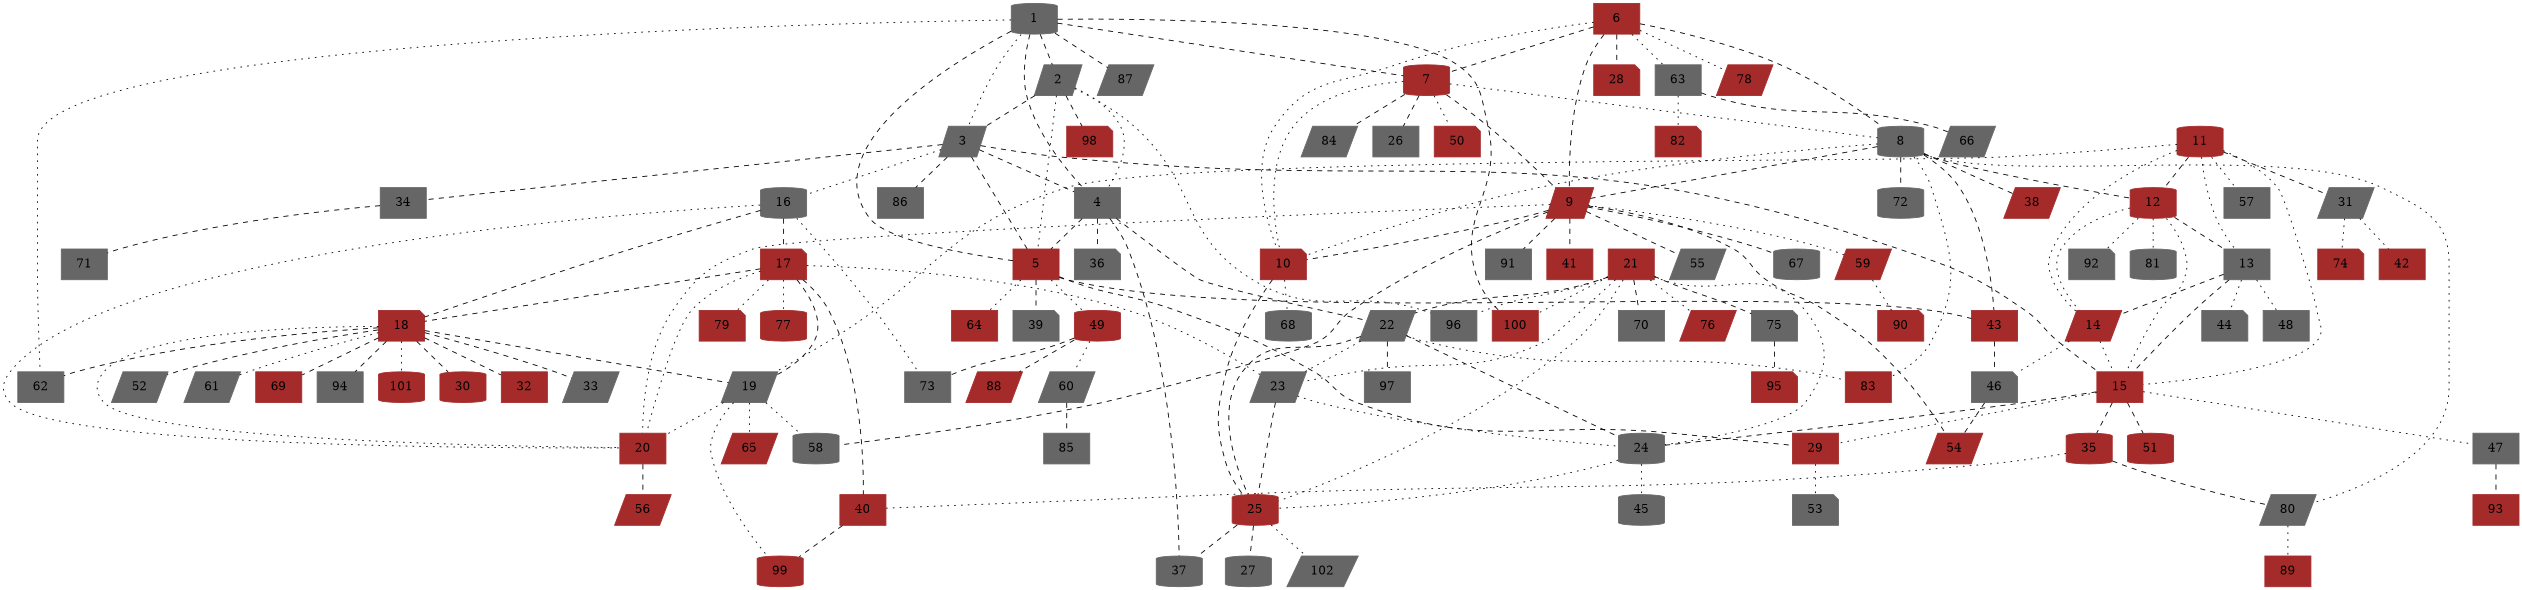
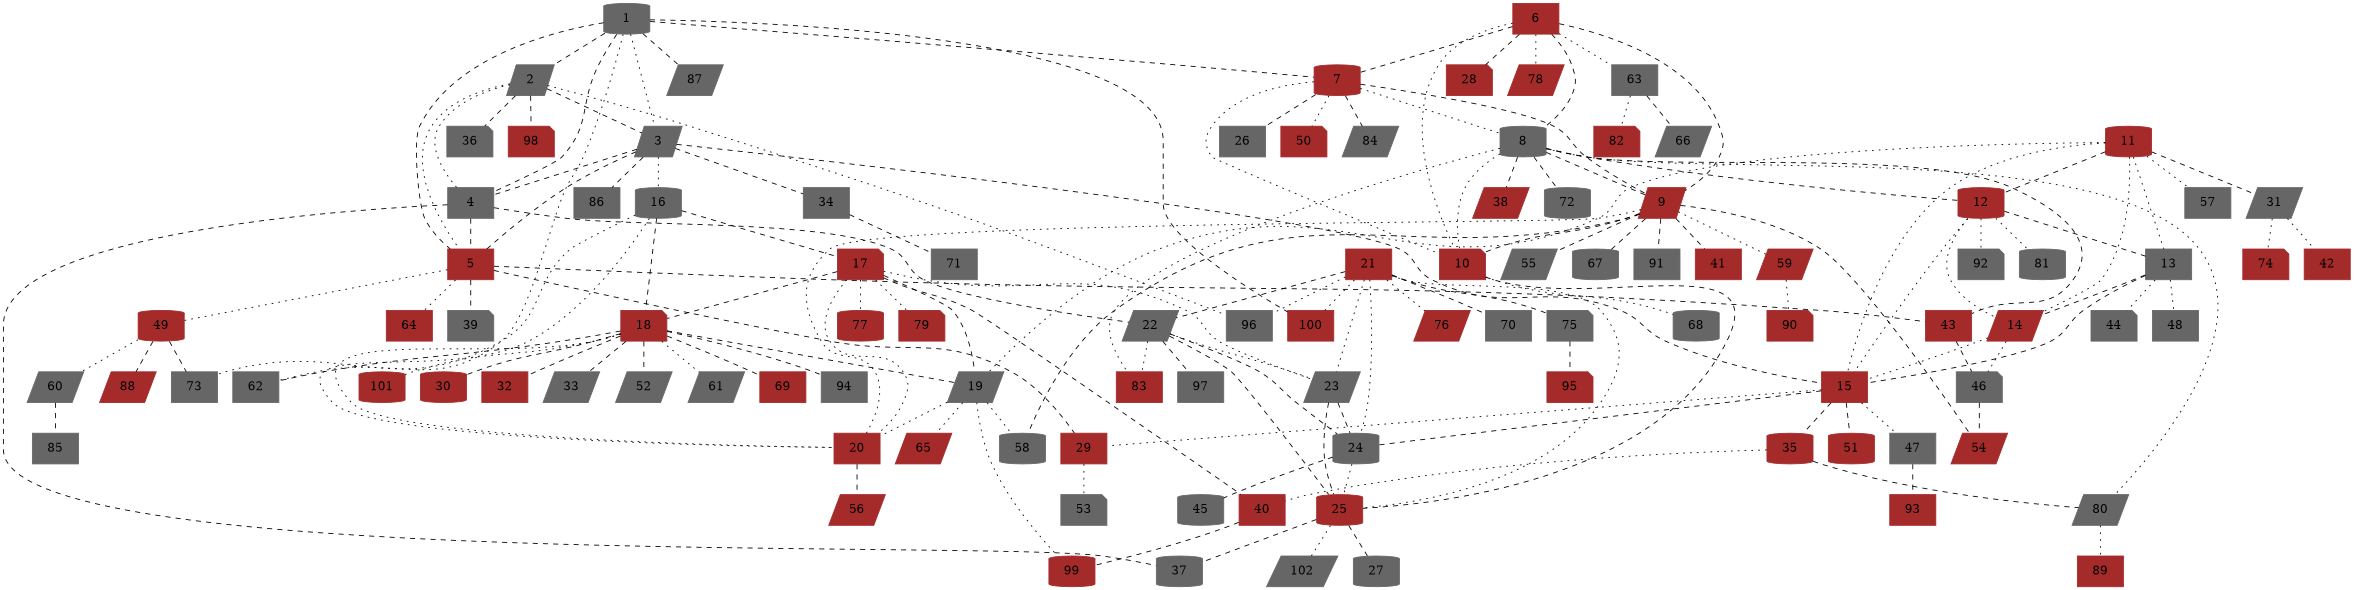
(1097, 234) -> (500, 111)
(1521, 437) -> (1344, 418)
(1642, 479) -> (1278, 477)
